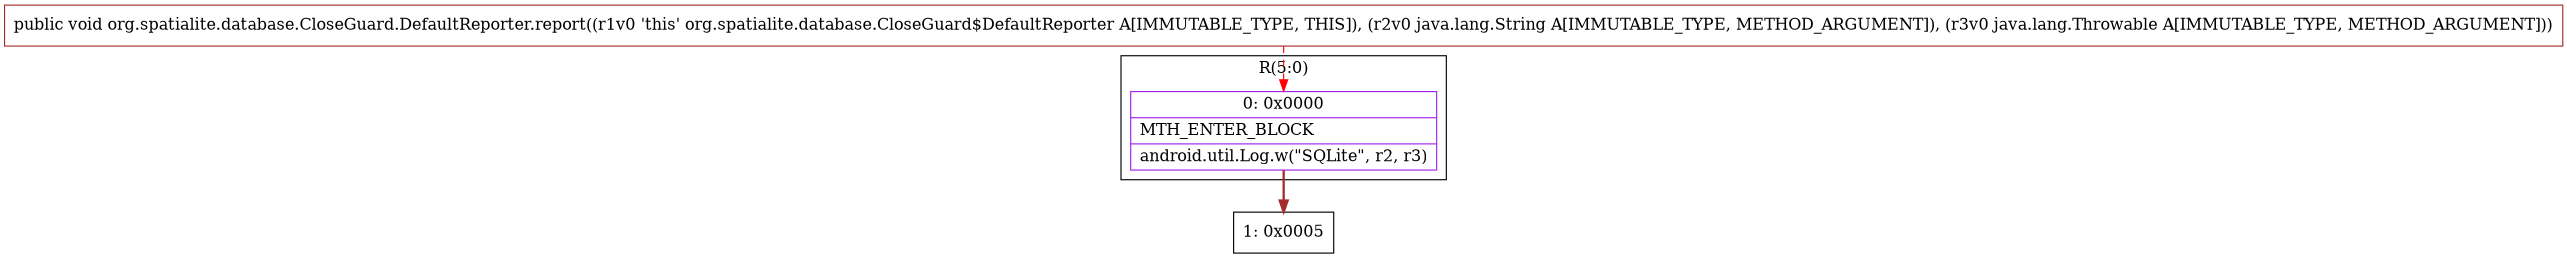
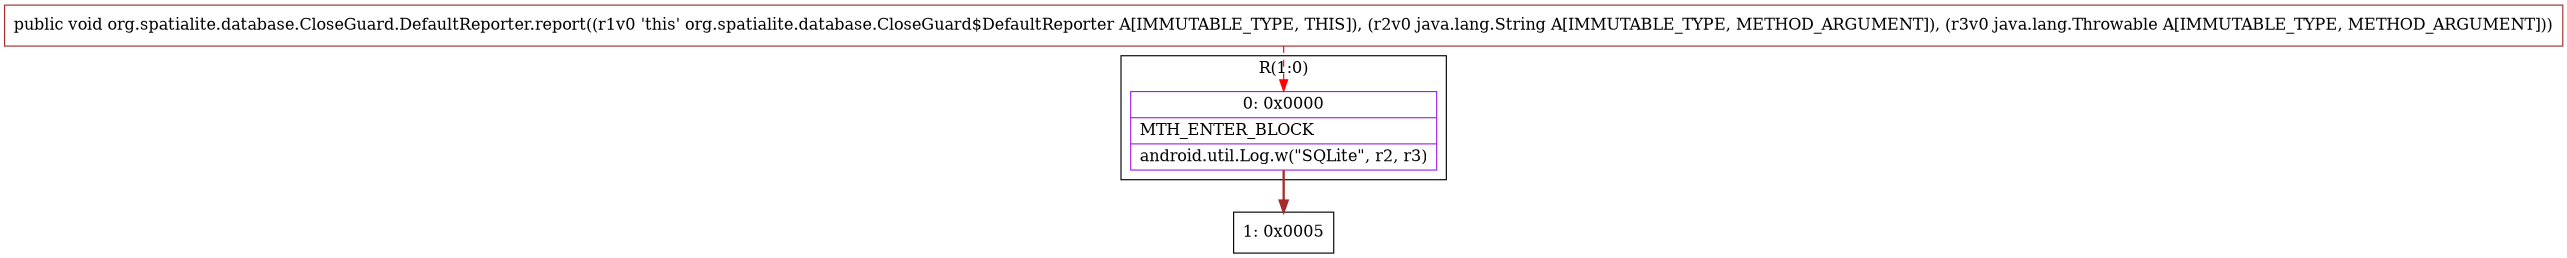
(1284, 69) -> (1284, 69)
